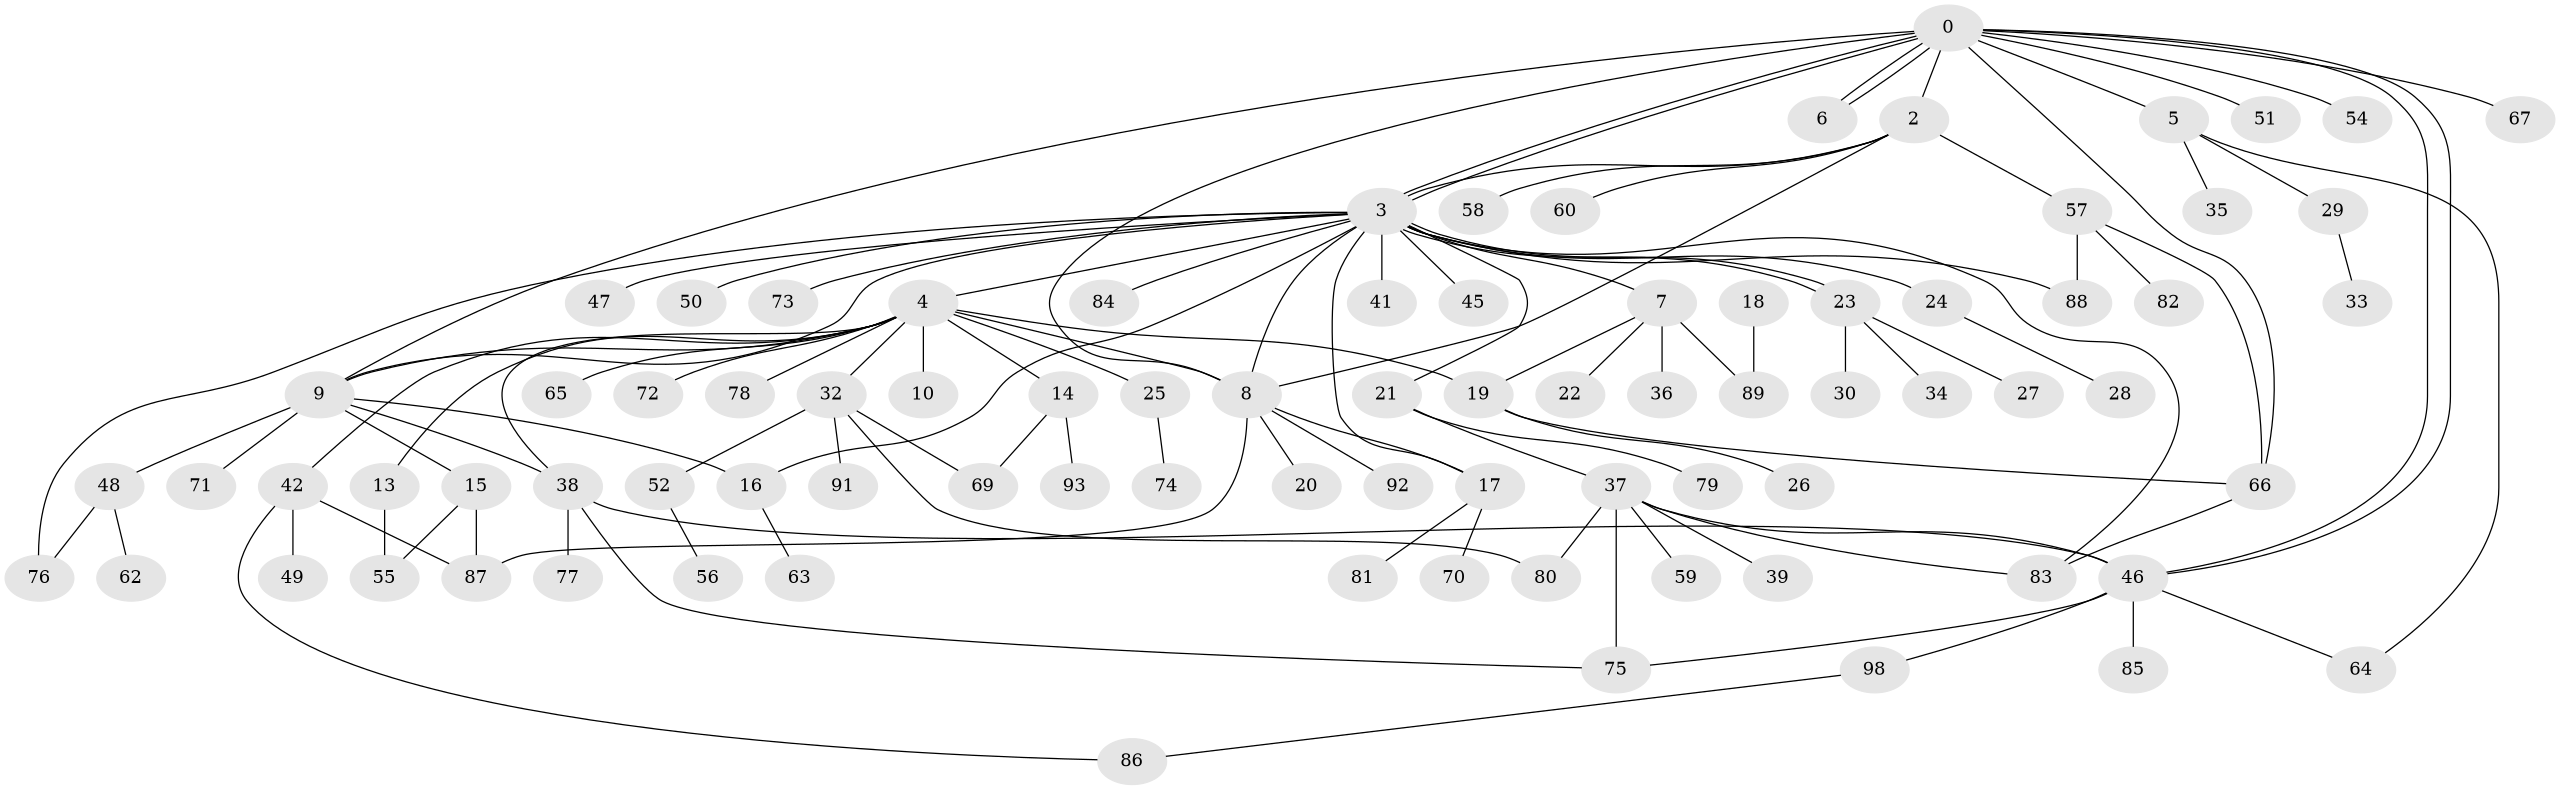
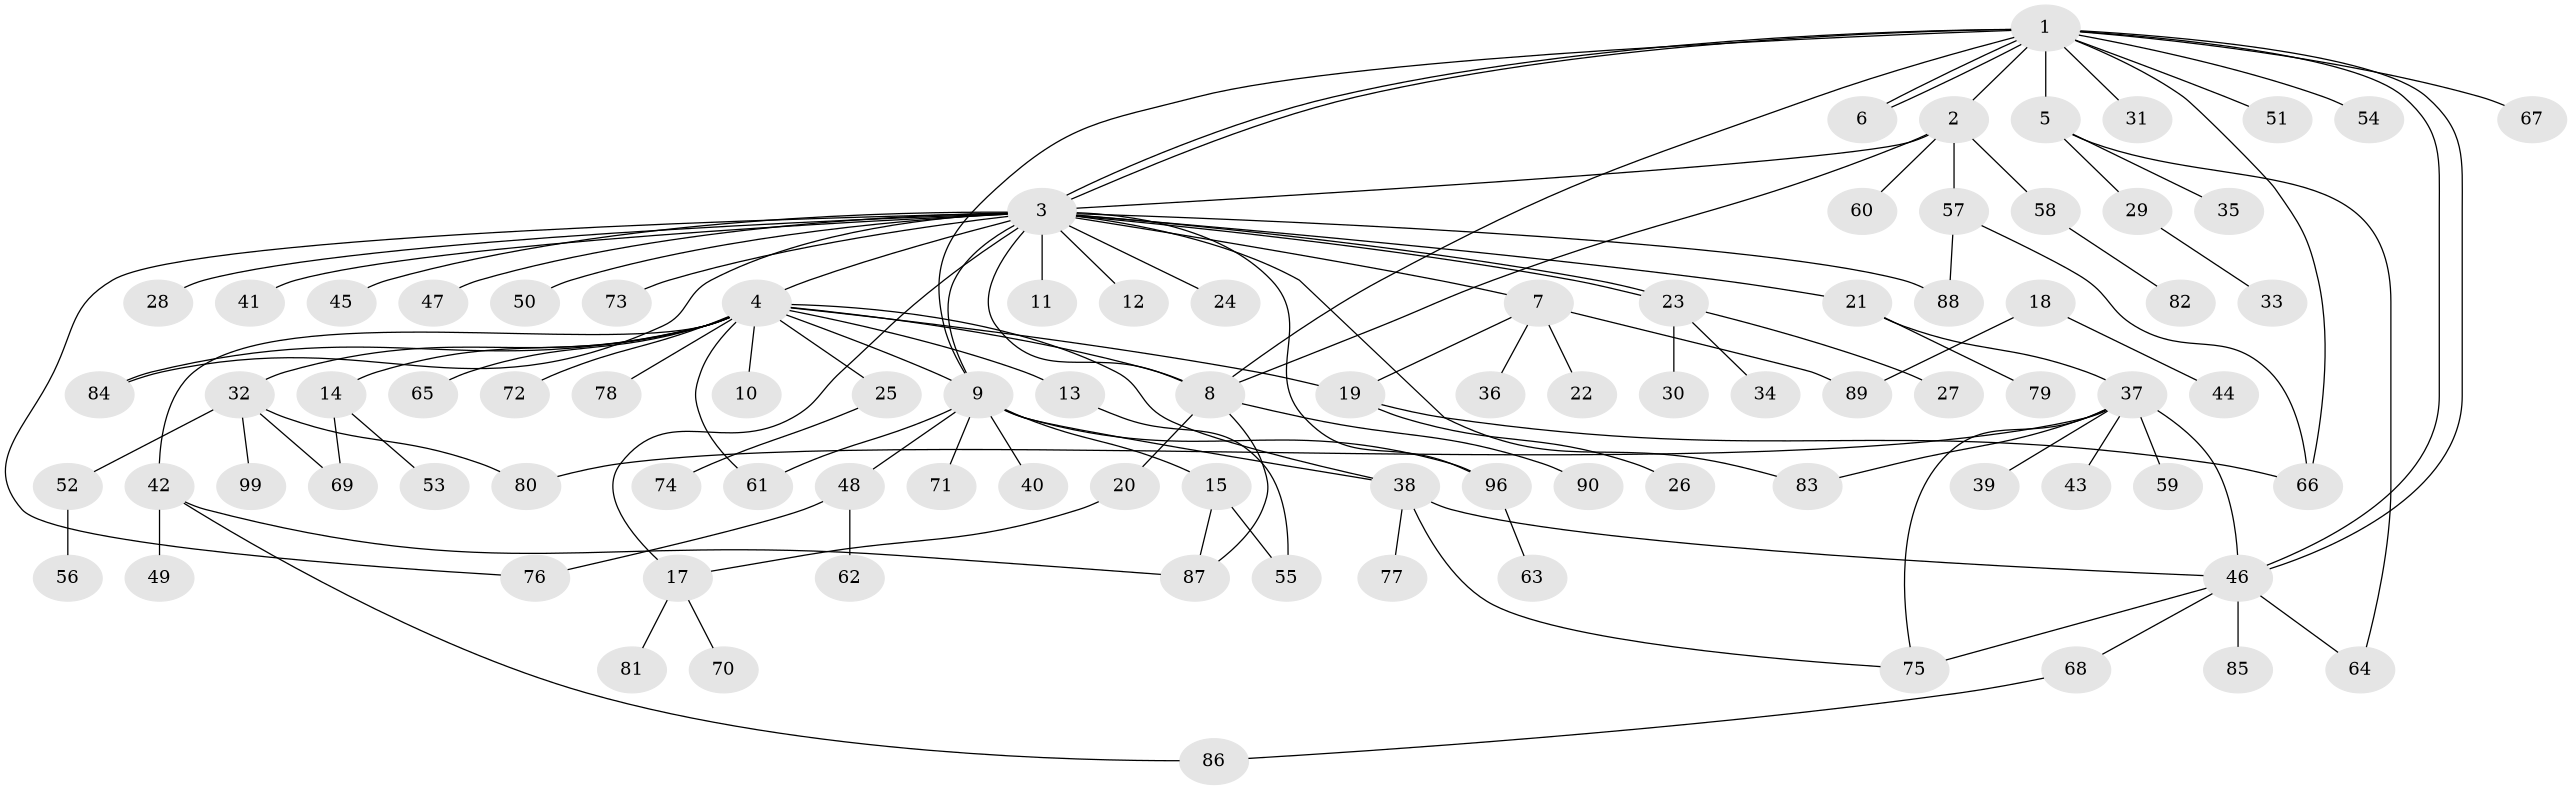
(1949, 28) -> (2046, 28)
none -> (2138, 120)
(2123, 257) -> (2113, 257)
none -> (1042, 303)
none -> (1134, 303)
none -> (352, 347)
(2029, 349) -> (491, 242)
none -> (2224, 395)
(1341, 431) -> (906, 542)
(751, 487) -> (1497, 487)
none -> (758, 487)
(843, 487) -> (251, 487)
none -> (1033, 487)
(1075, 487) -> (435, 487)
(1398, 487) -> (1589, 487)
none -> (2076, 487)
(2150, 531) -> none
(1875, 670) -> (2076, 670)
